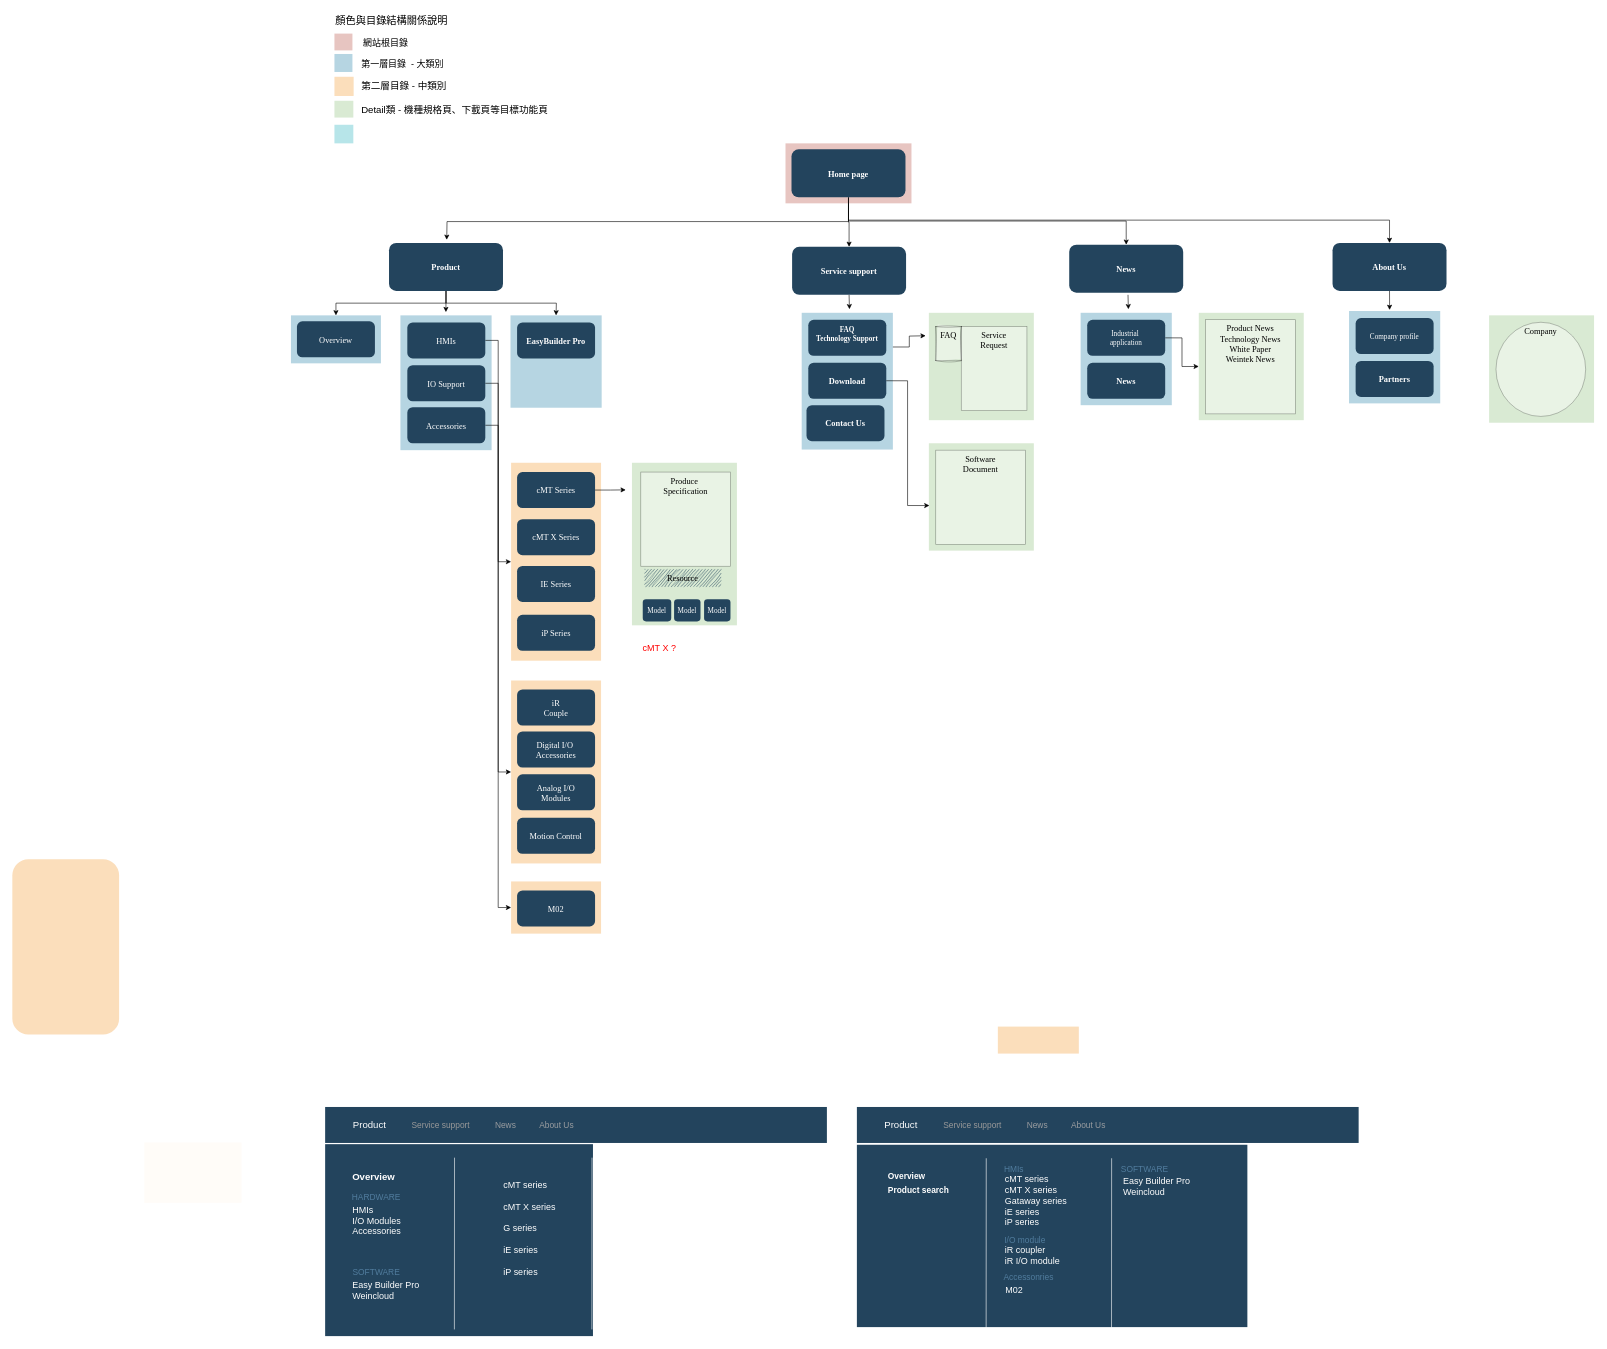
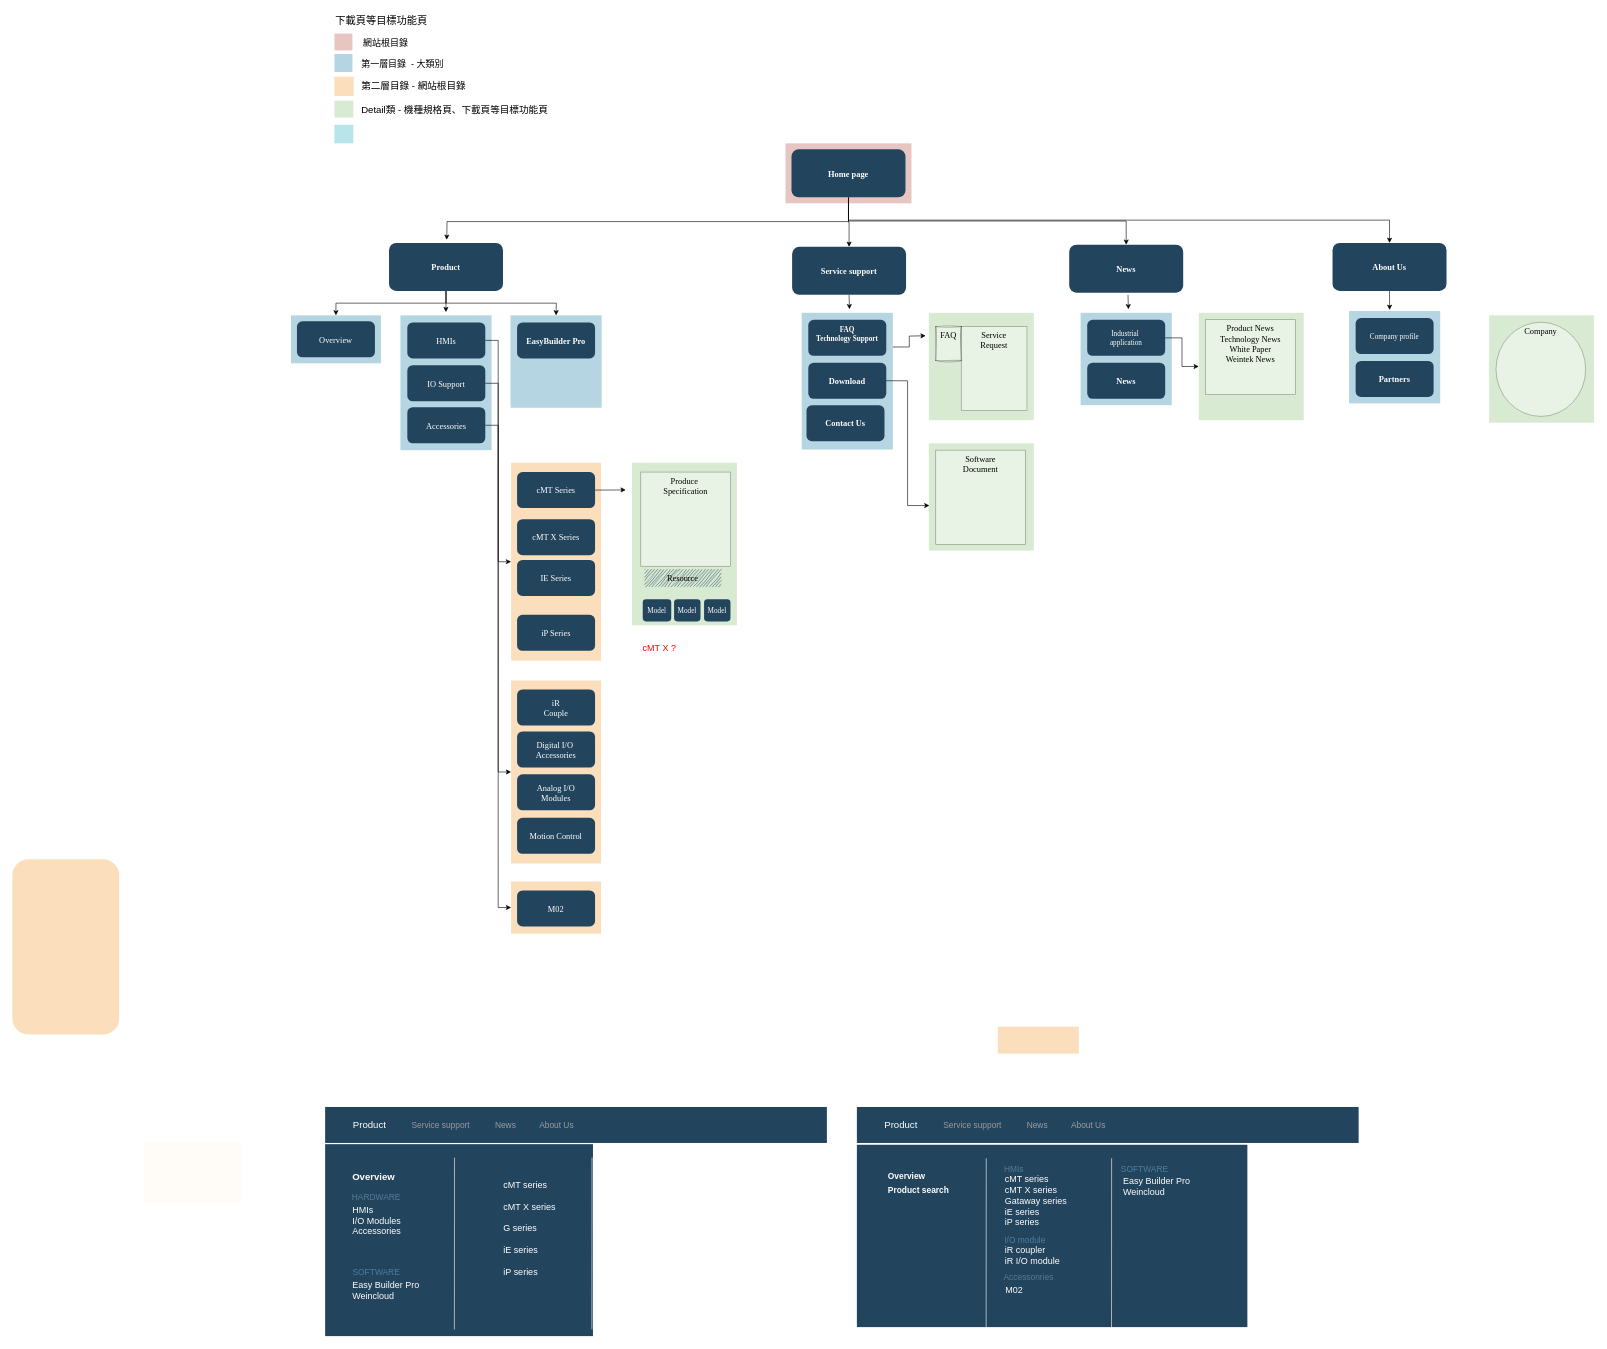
(392, 21) -> (382, 21)
(405, 86) -> (415, 86)
(1251, 367) -> (1251, 357)
(556, 584) -> (556, 578)
